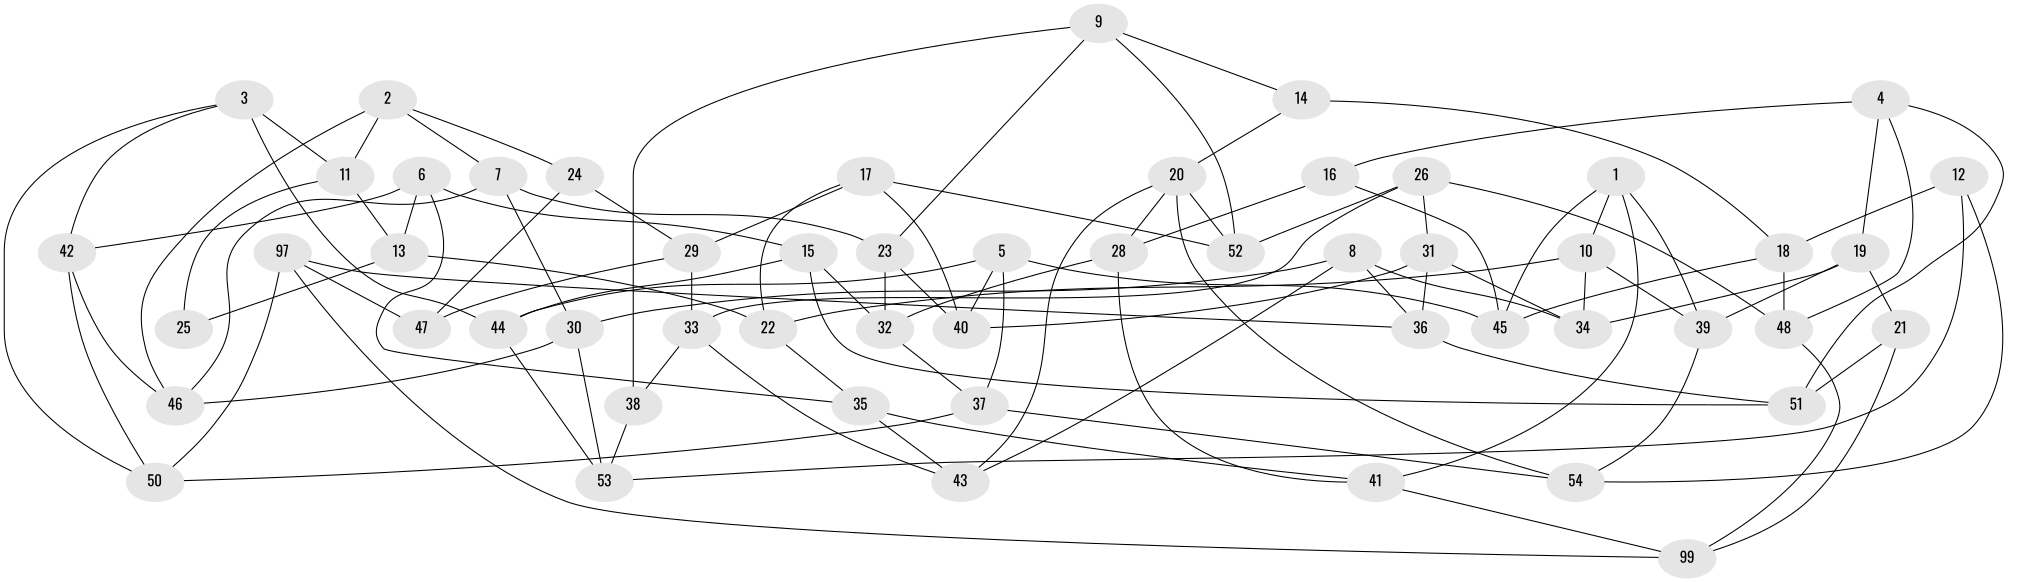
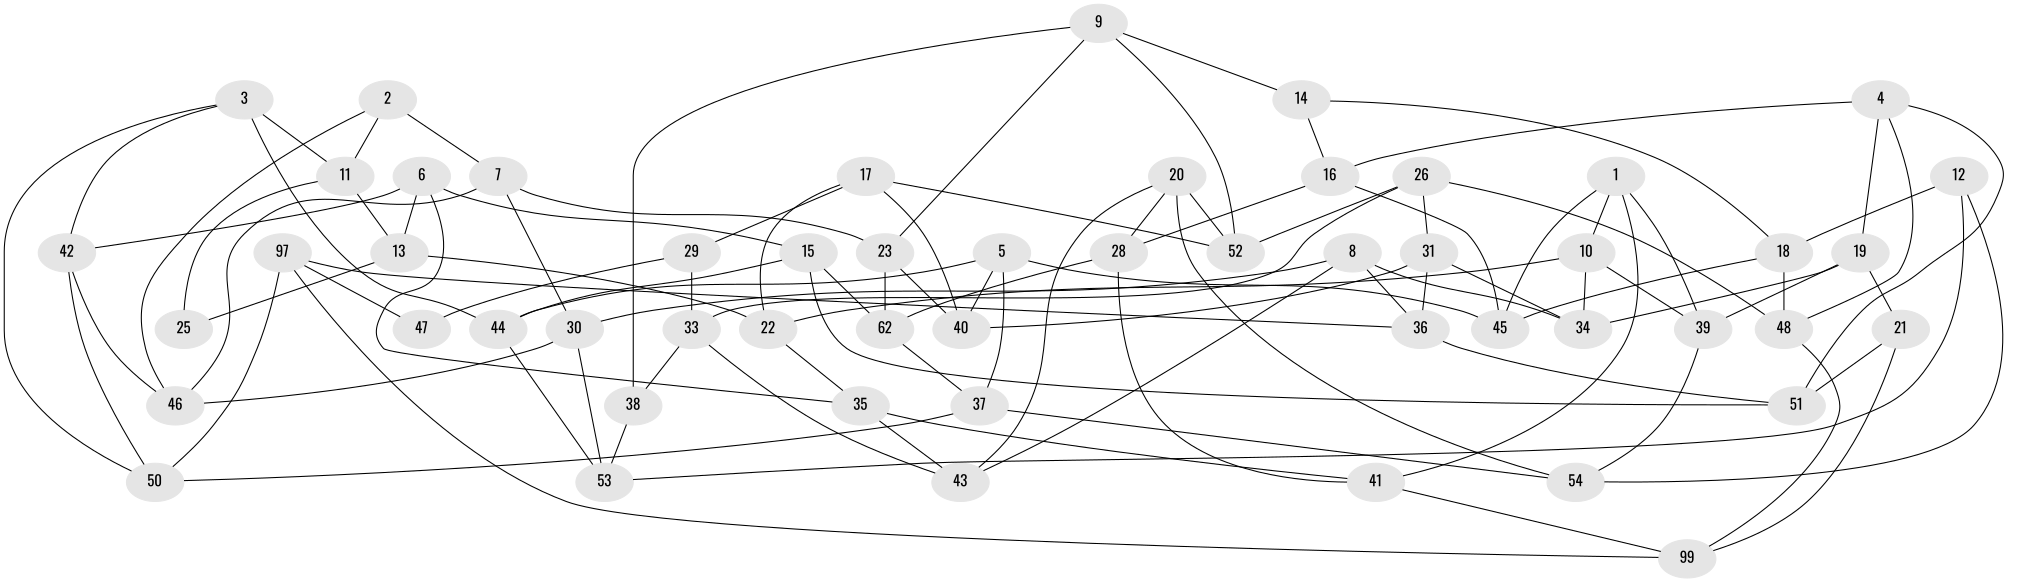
(1239, 138) -> (1316, 138)
(575, 176) -> none
(885, 329) -> (885, 329)
